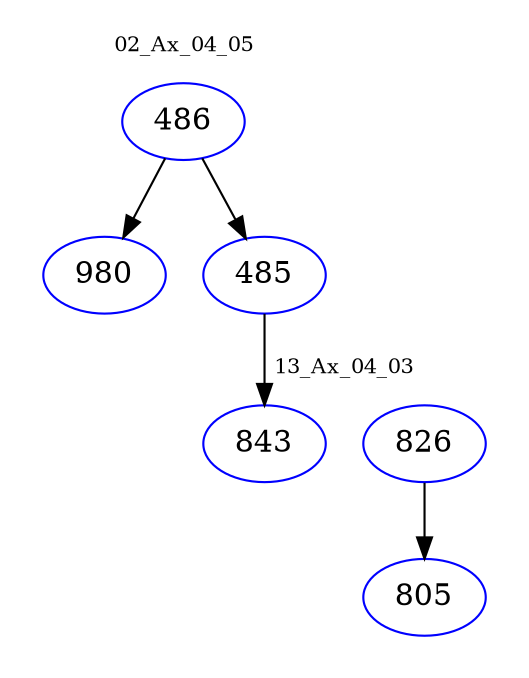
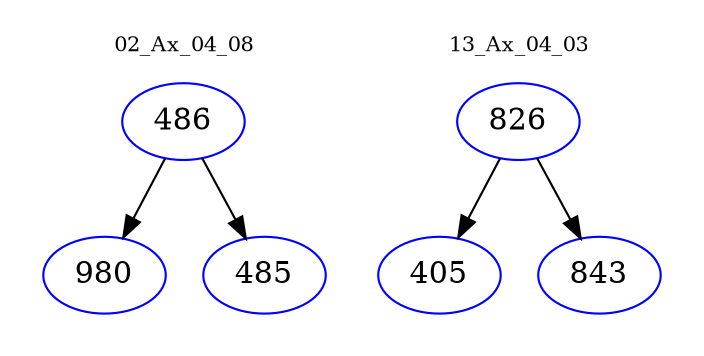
(185, 46) -> (185, 46)
(265, 361) -> (554, 189)
(425, 597) -> (439, 275)
